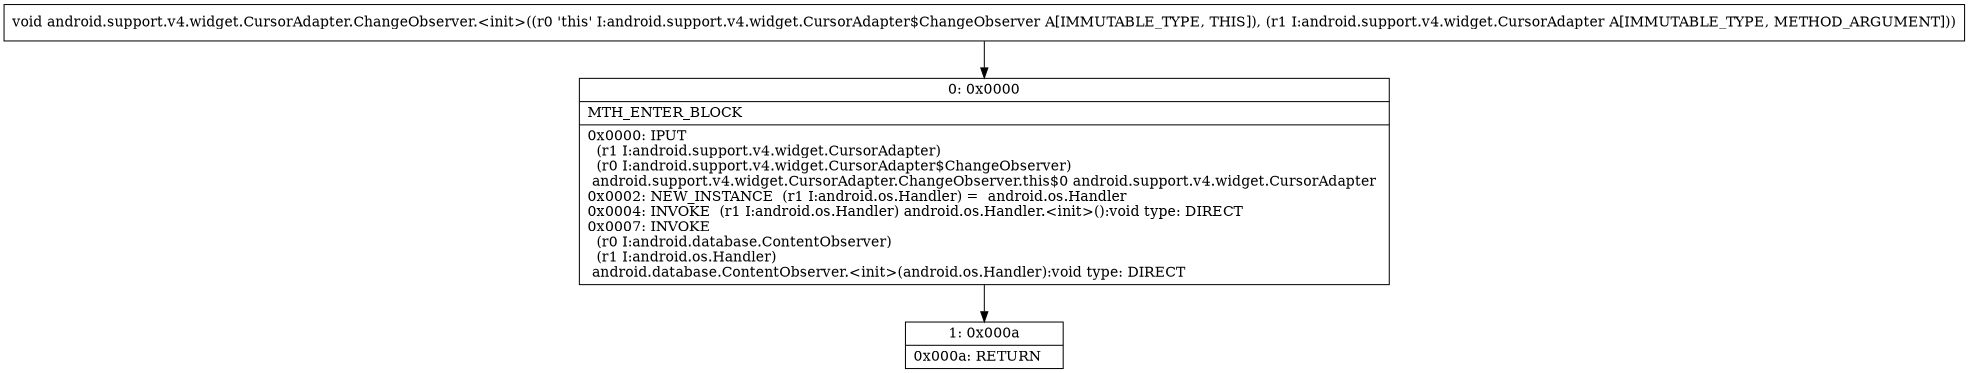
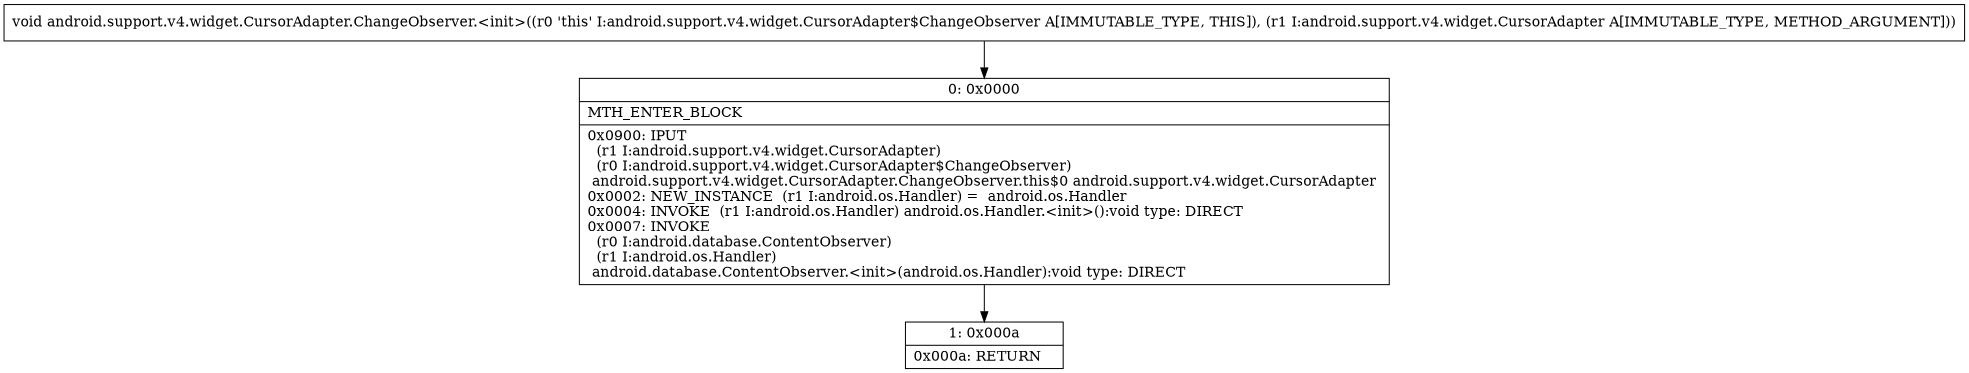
(642, 136) -> (642, 136)
